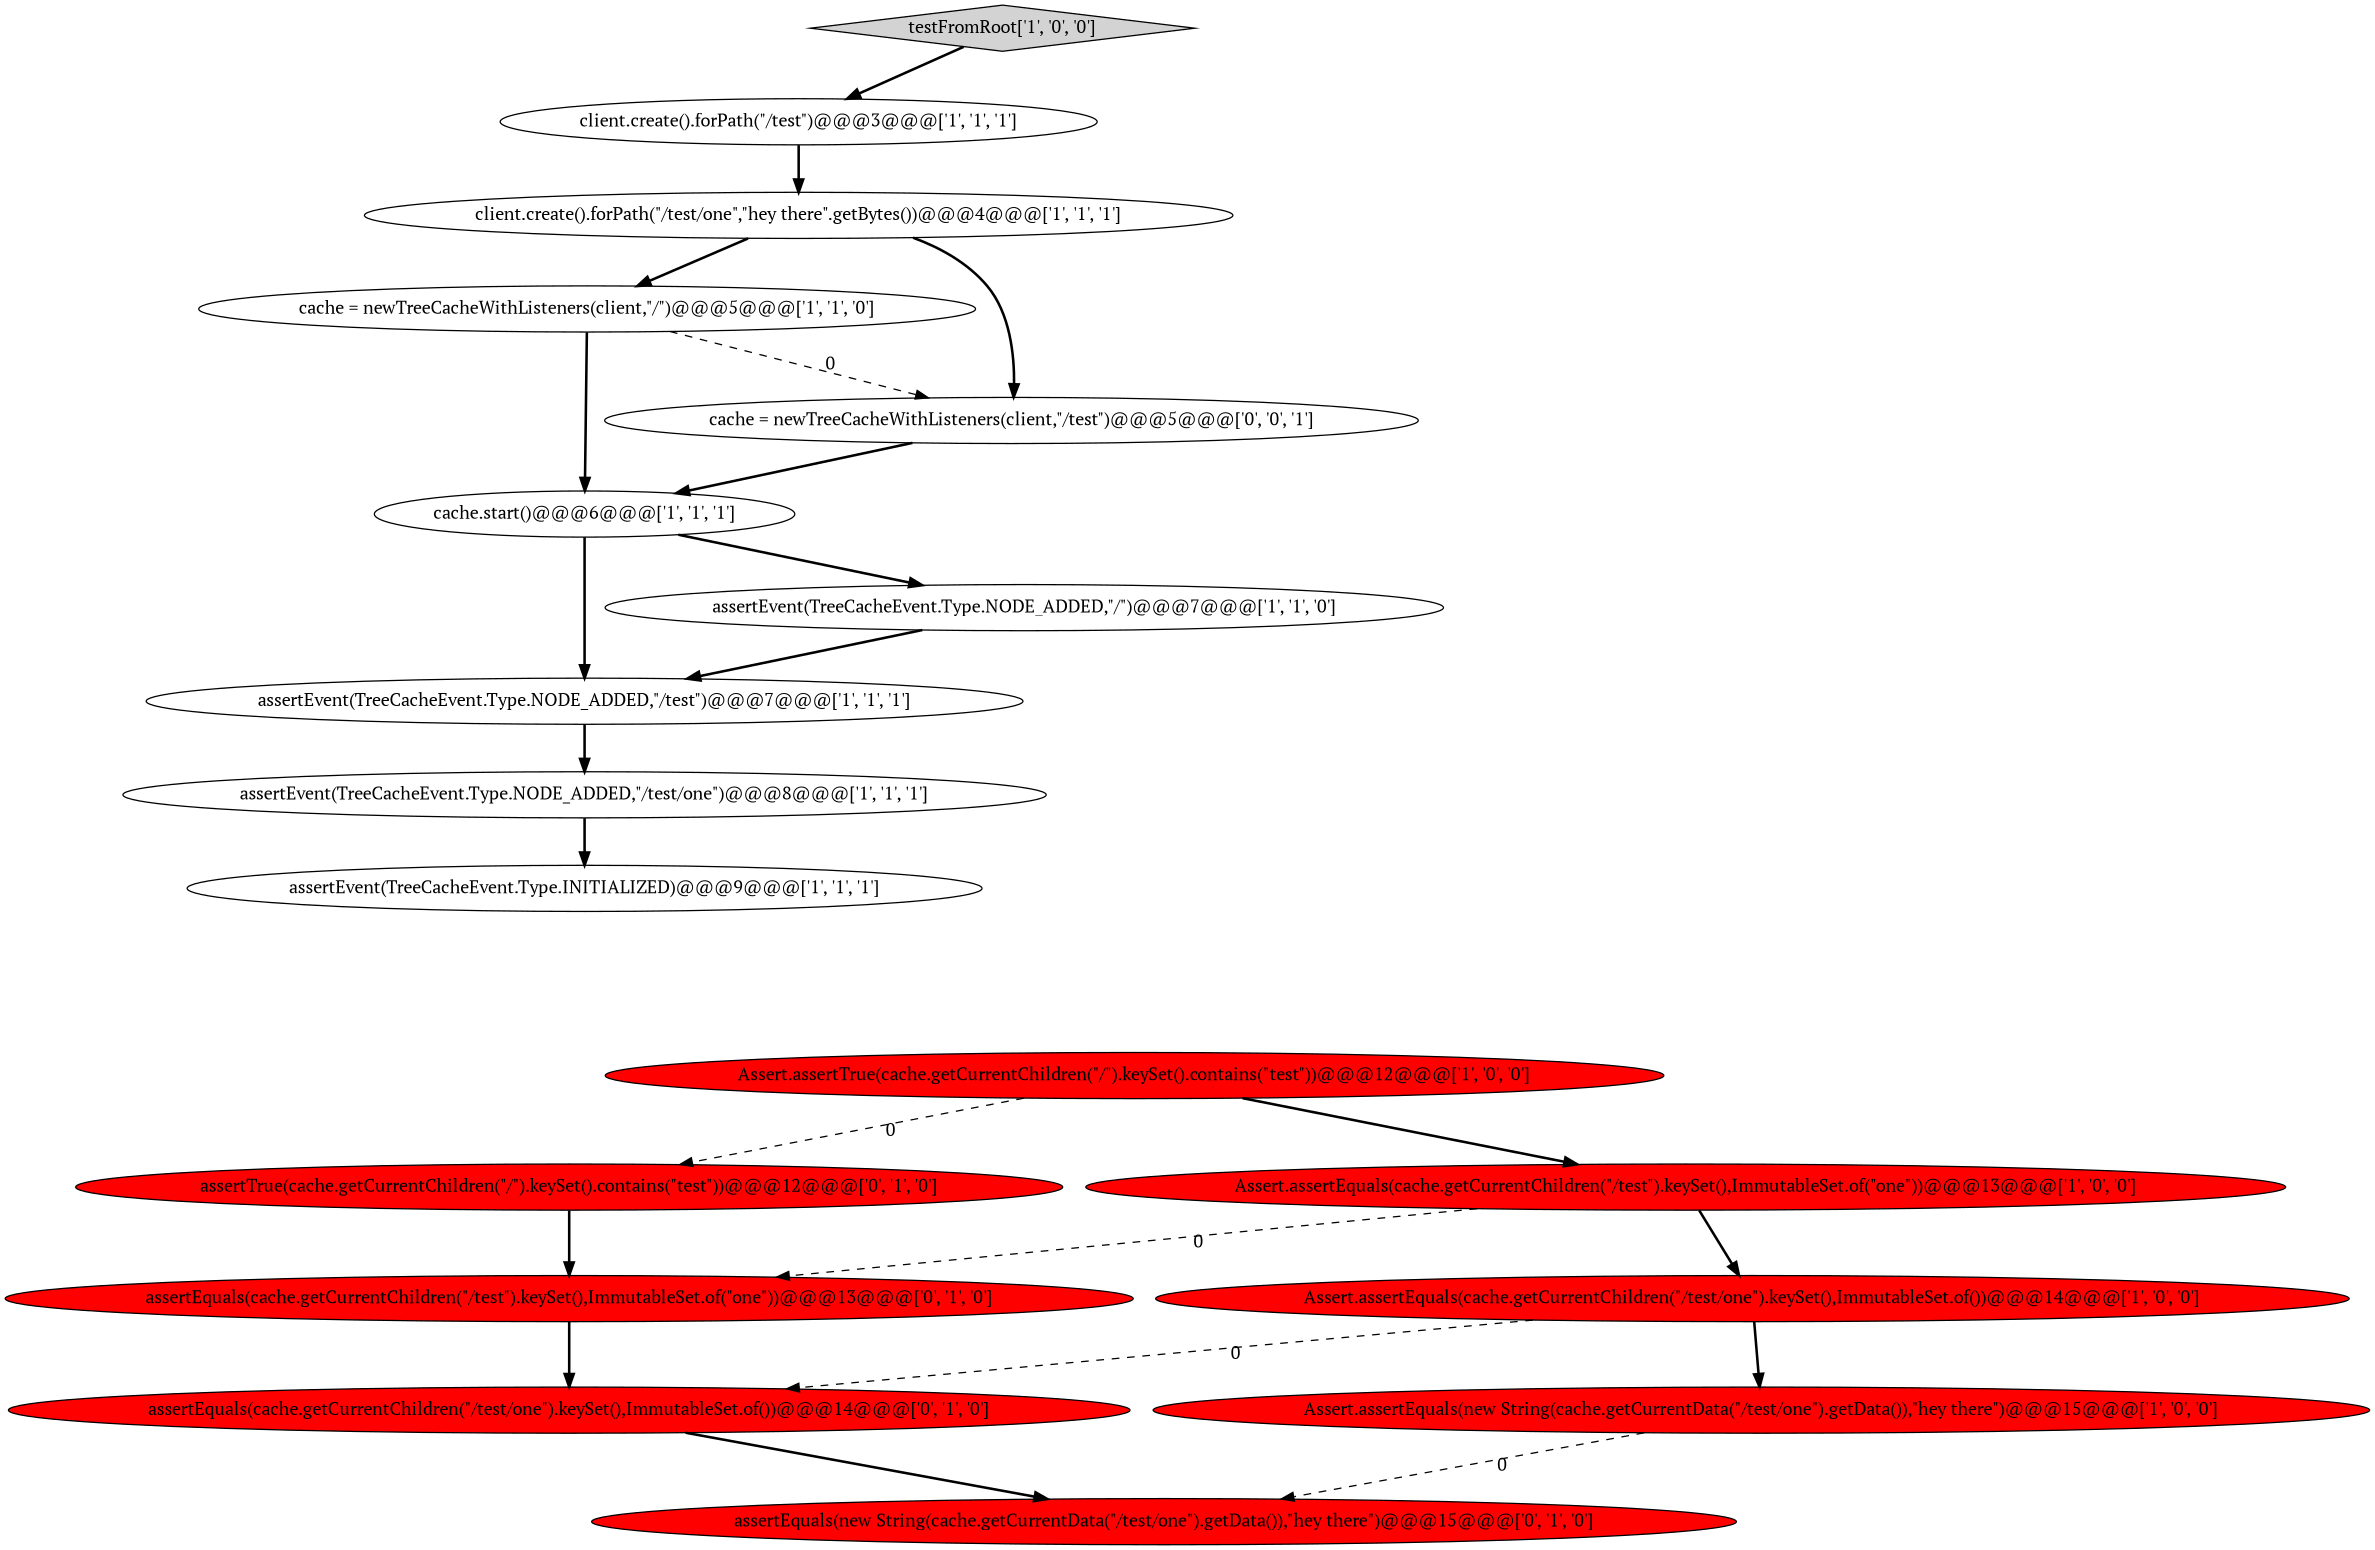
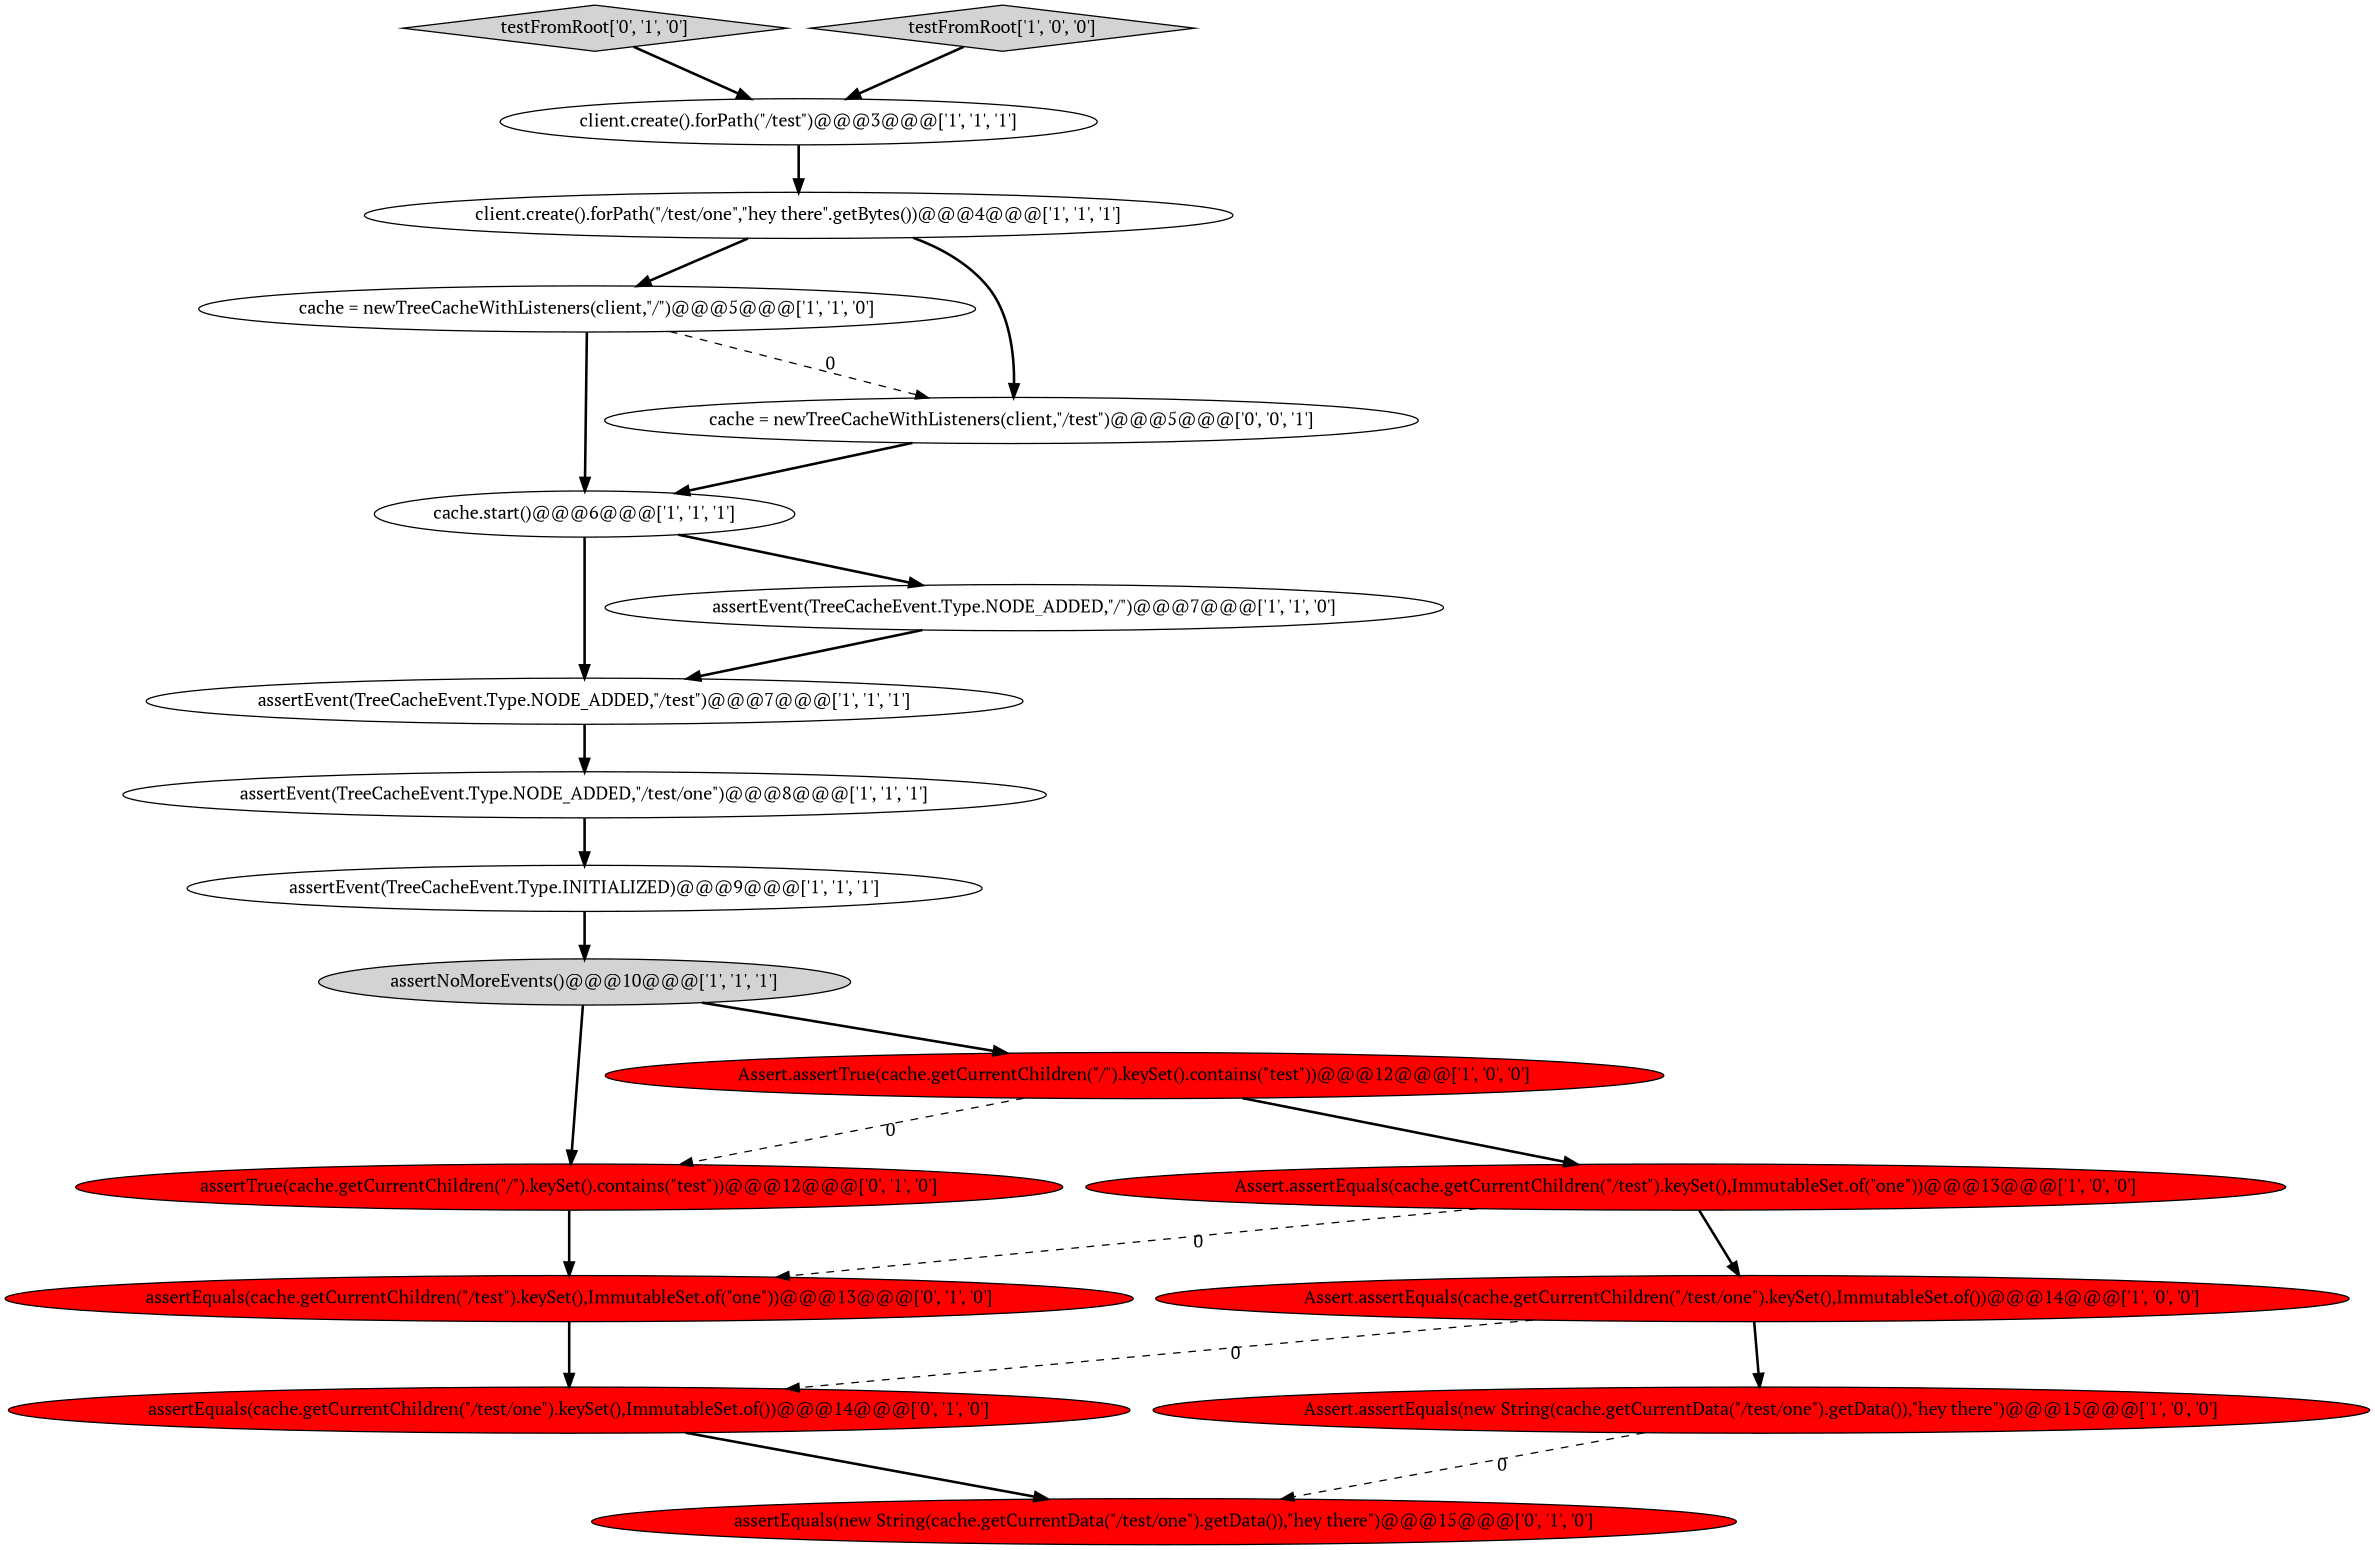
none -> (595, 28)
none -> (585, 982)
